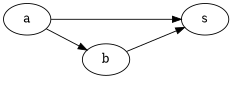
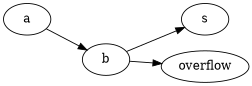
(112, 19) -> none
none -> (205, 67)
